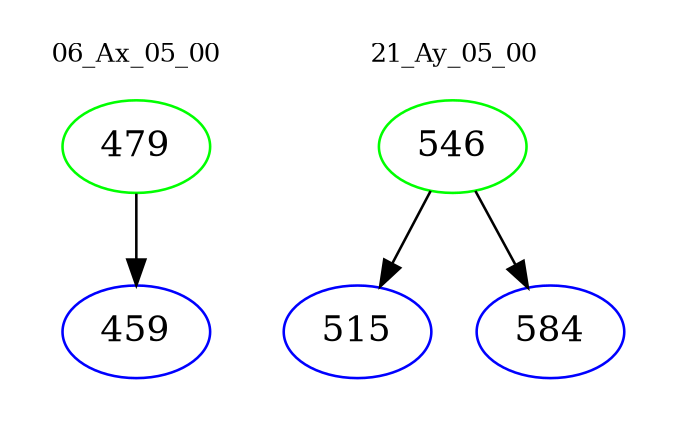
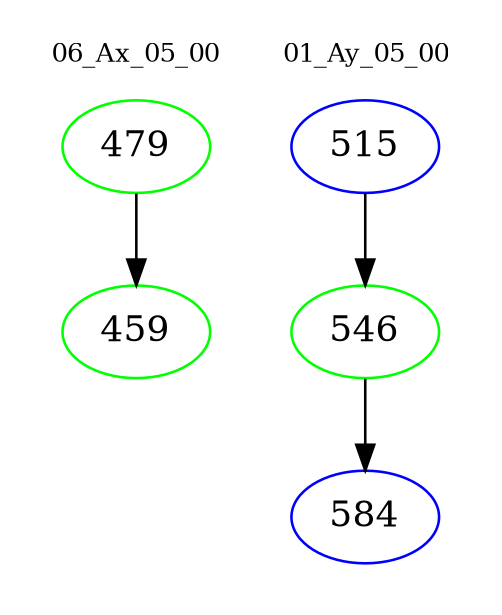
(454, 55) -> (367, 55)
(411, 227) -> (365, 227)
(136, 332) -> (136, 332)
